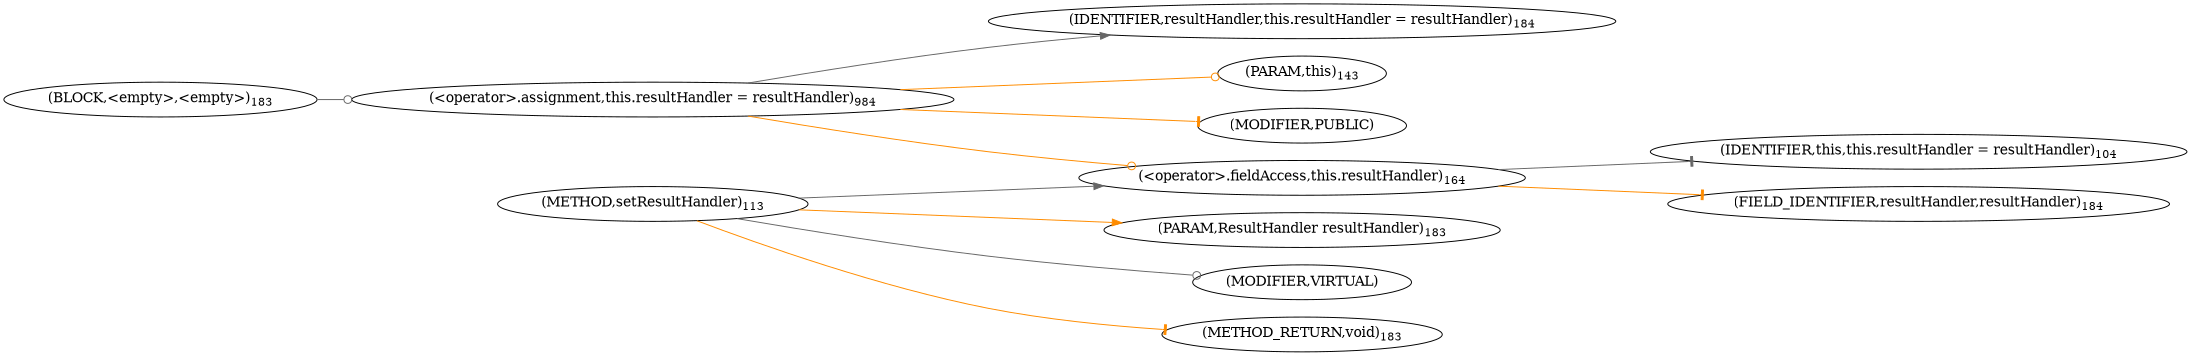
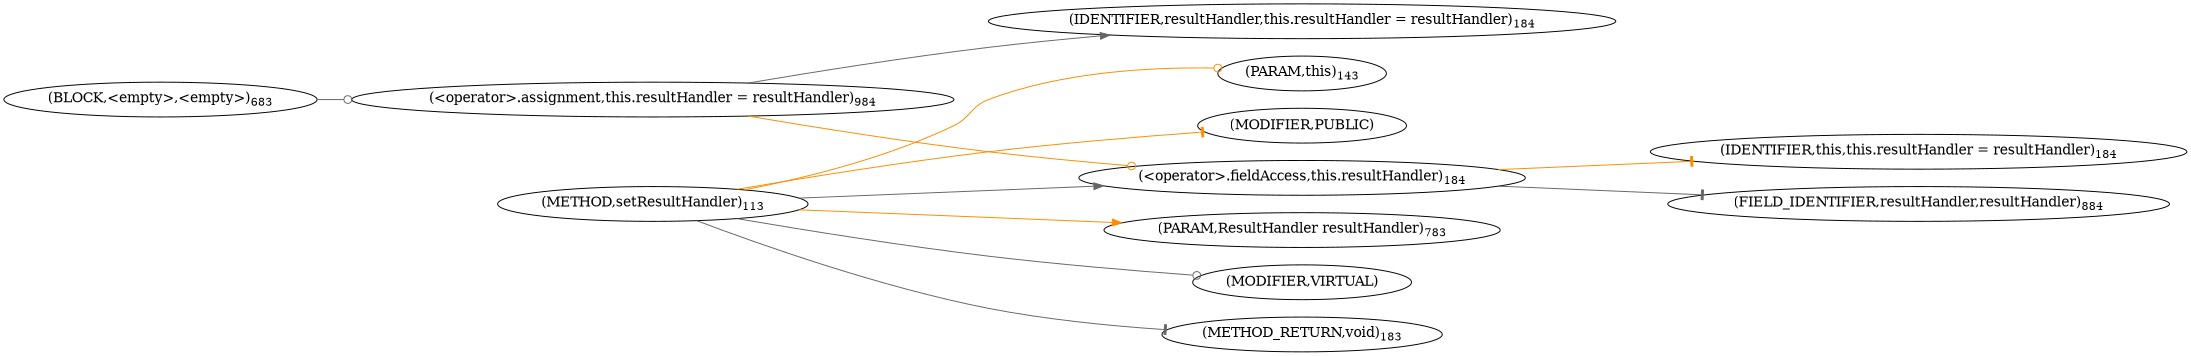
(1056, 83) -> (974, 109)
(262, 98) -> (262, 98)
(1048, 115) -> (956, 156)
(2106, 150) -> (2106, 150)
(1594, 166) -> (1594, 166)
(1455, 176) -> (1455, 176)
(1599, 190) -> (1599, 190)
(2093, 203) -> (2093, 203)
(1435, 229) -> (1435, 229)
(925, 294) -> (925, 294)
